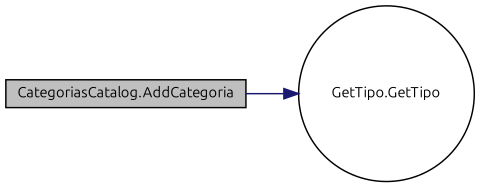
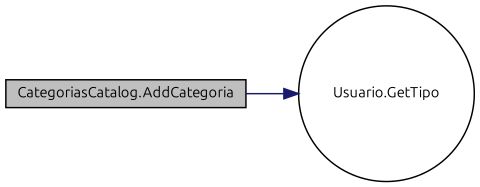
(386, 94) -> (386, 94)
